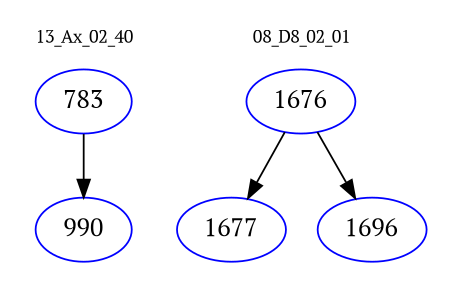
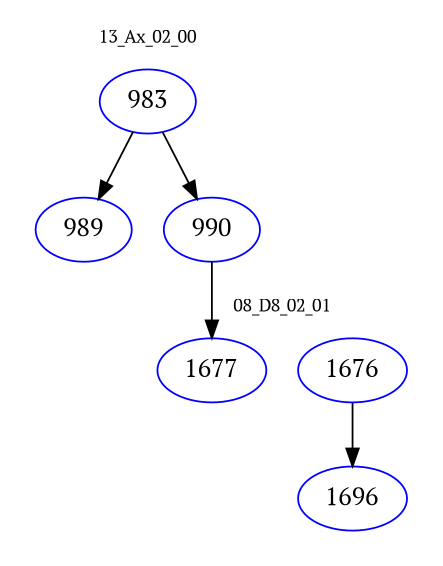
(85, 38) -> (148, 38)
(84, 101) -> (148, 101)
(271, 157) -> (212, 301)
none -> (84, 230)
